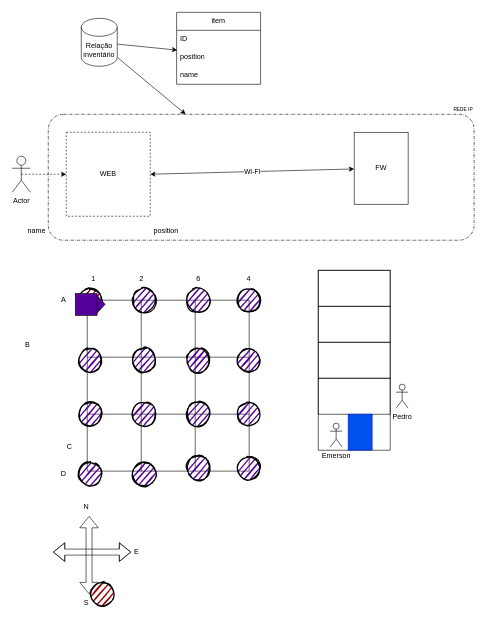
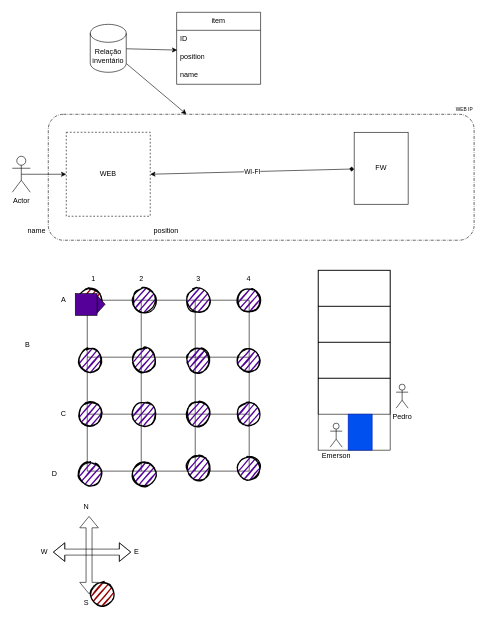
(99, 42) -> (108, 48)
(464, 110) -> (466, 110)
(348, 169) -> (348, 169)
(42, 174) -> (42, 174)
(199, 279) -> (199, 279)
(69, 447) -> (63, 414)
(63, 474) -> (54, 474)
none -> (44, 552)
